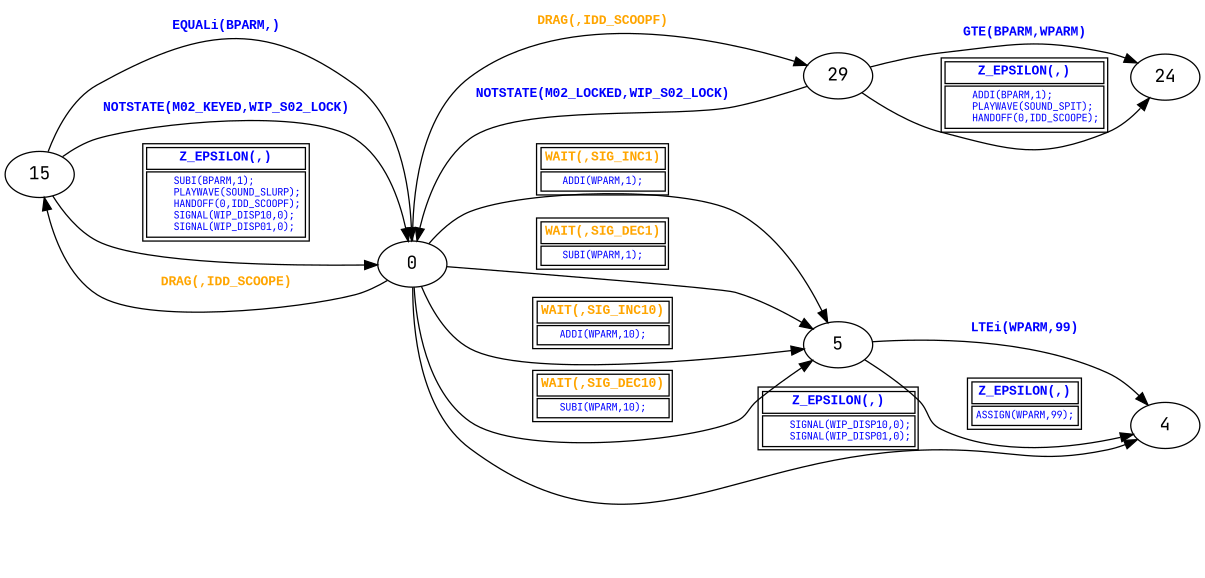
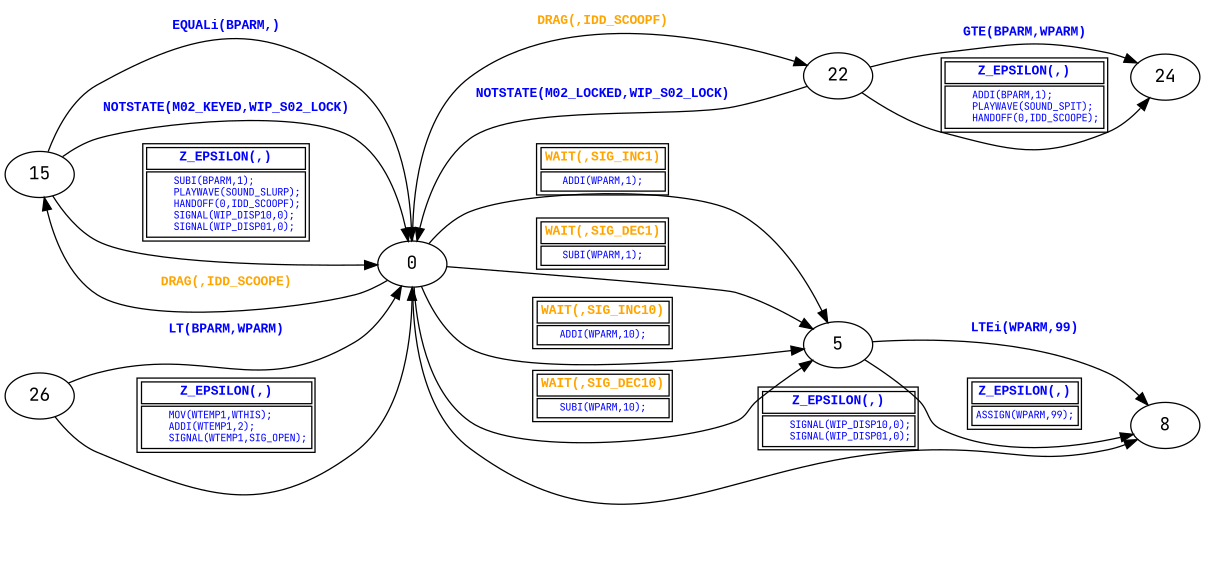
(838, 76) -> (838, 76)
none -> (40, 396)
(1165, 425) -> (1165, 425)
